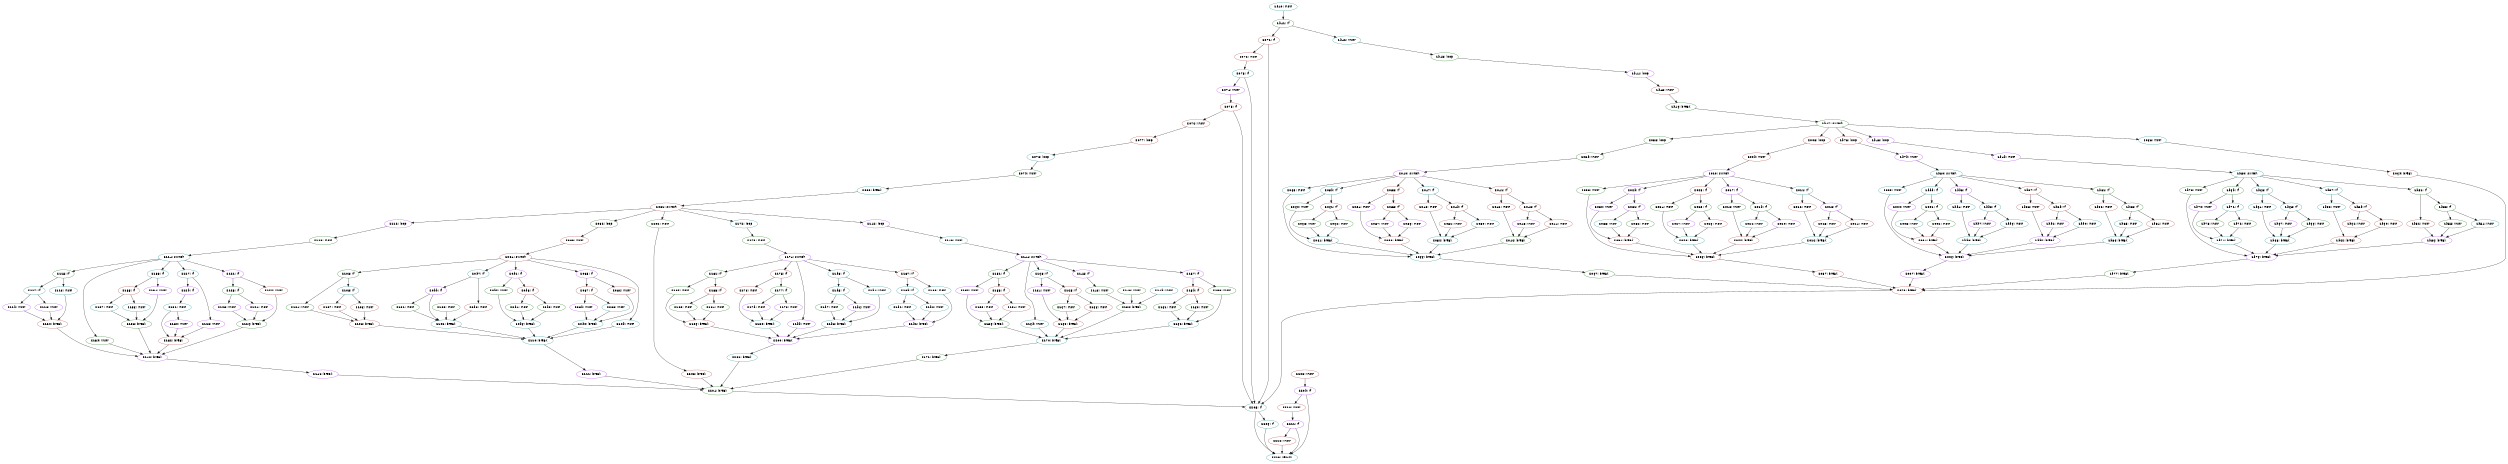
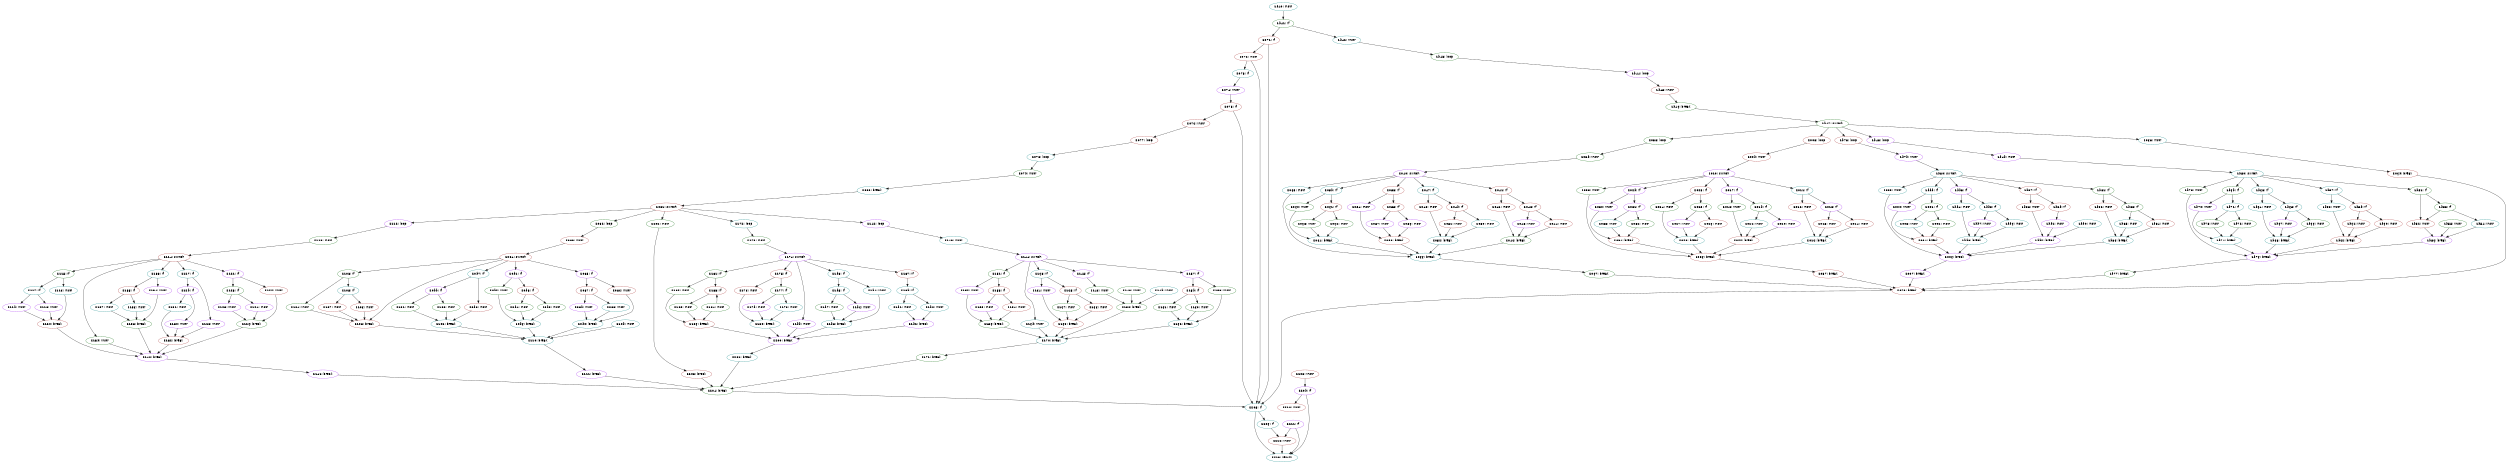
(2449, 214) -> (2434, 215)
(2072, 215) -> none
none -> (2352, 231)
(1251, 239) -> (1260, 230)
(174, 257) -> (174, 257)
(603, 270) -> (433, 280)
(937, 291) -> none
(714, 298) -> (717, 300)
(788, 307) -> (788, 307)
(429, 308) -> (440, 298)
(178, 315) -> (194, 308)
(1292, 415) -> none
(1265, 442) -> (1274, 432)
